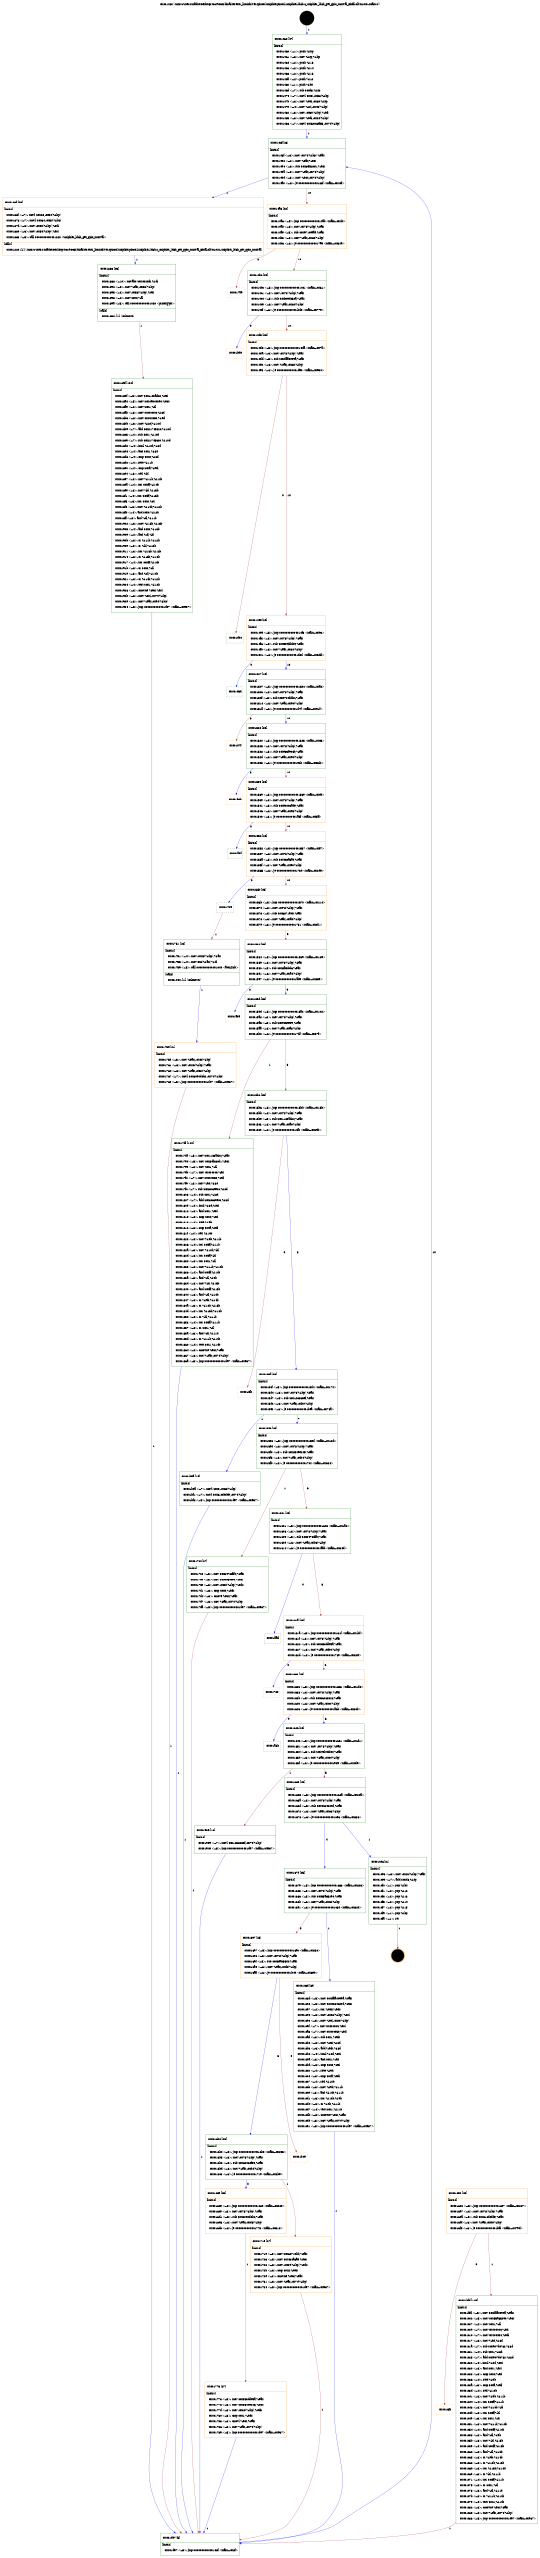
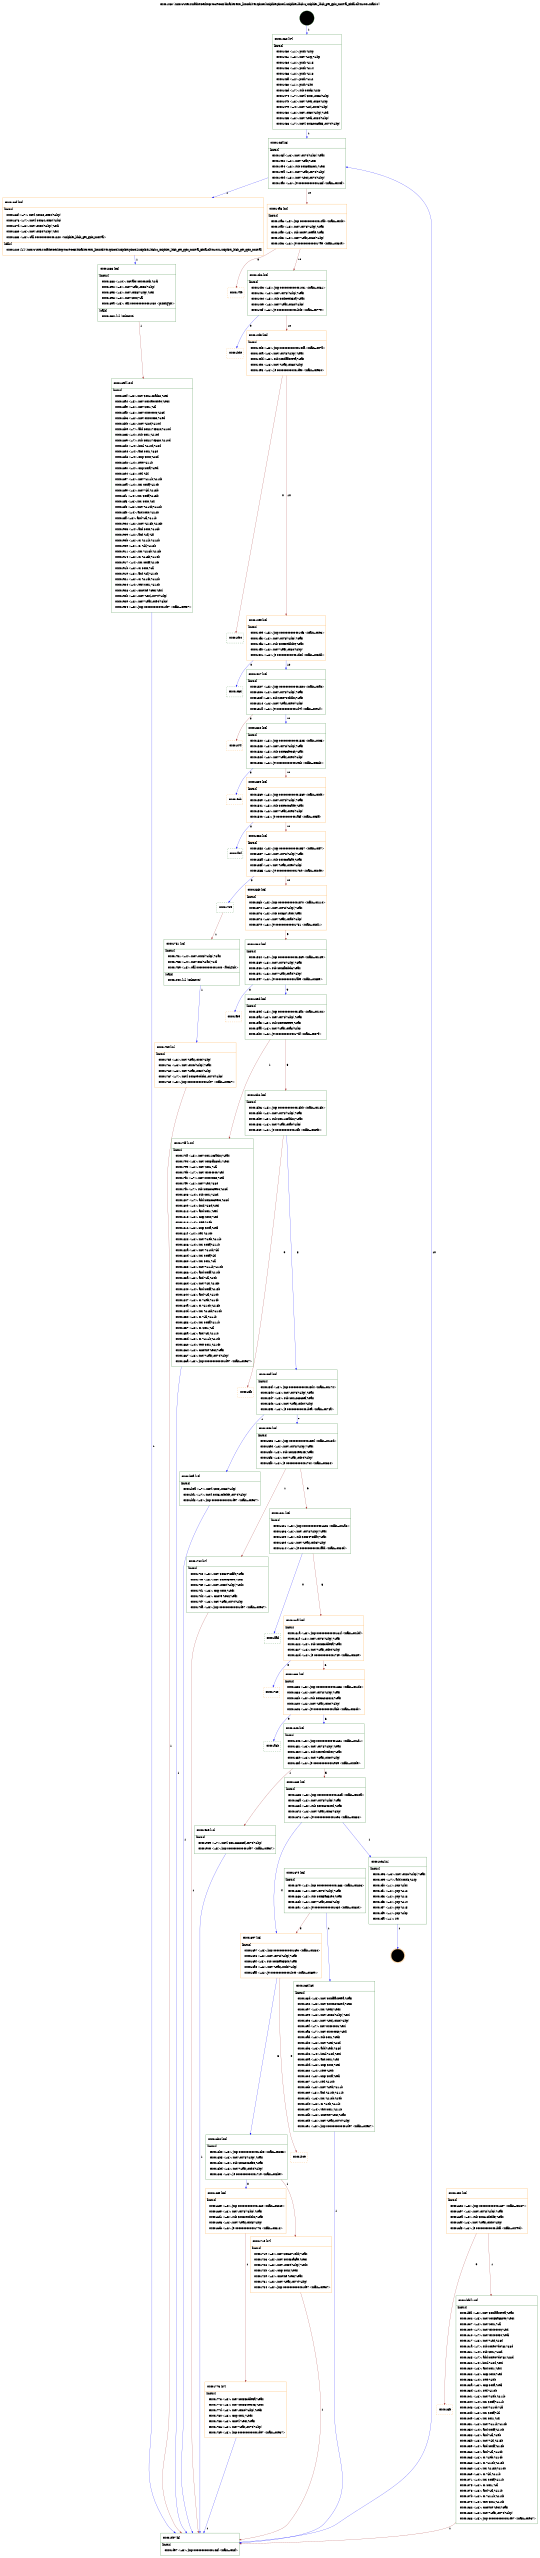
(325, 1844) -> (276, 1873)
